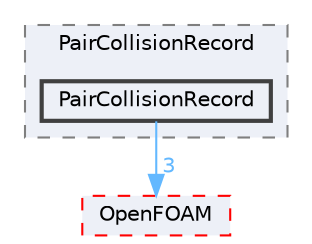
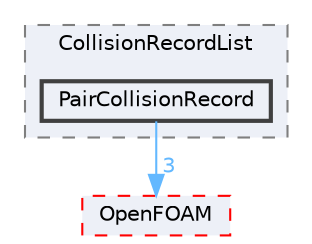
(156, 45) -> (156, 45)
